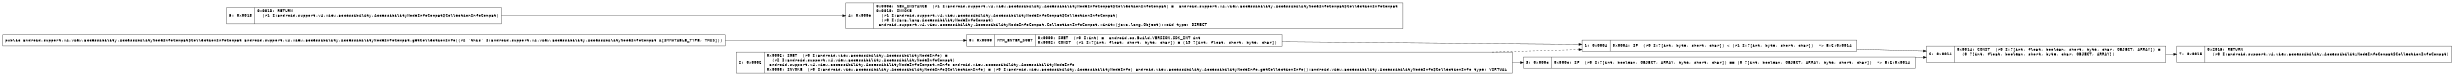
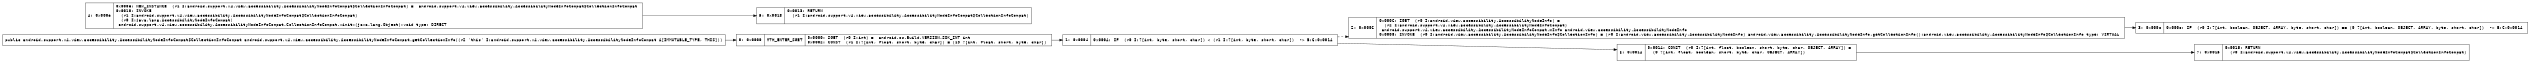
(672, 16) -> (698, 16)
(2228, 49) -> (2245, 48)
(1536, 51) -> (1342, 37)
(1919, 57) -> none
